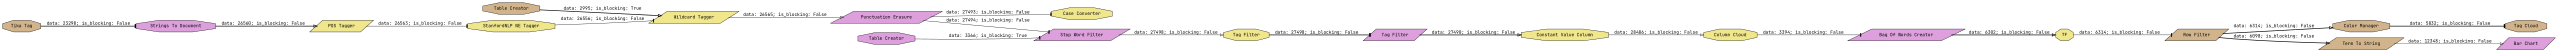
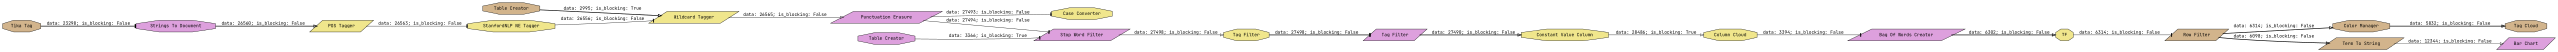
(2447, 26) -> (2447, 26)
(1656, 32) -> (1656, 32)
(2450, 41) -> (2450, 41)
